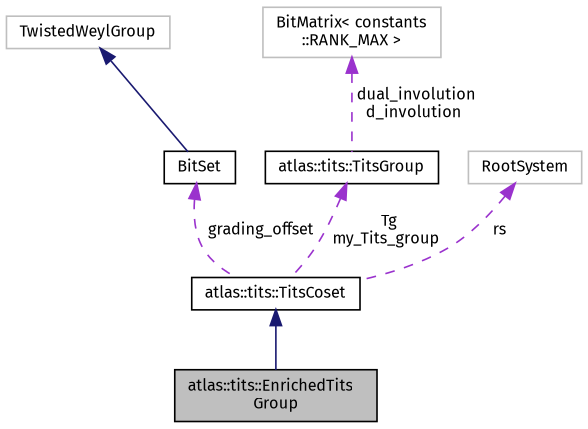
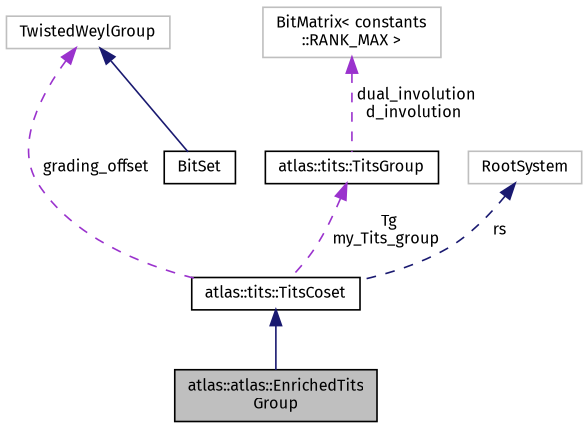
(202, 247) -> (54, 204)
(441, 252) -> (441, 252)
(276, 396) -> (276, 396)
